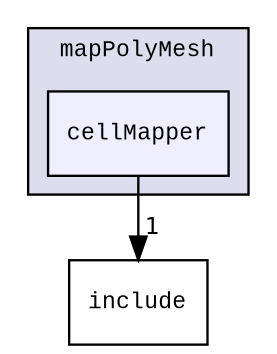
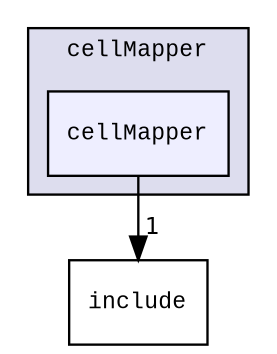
(138, 50) -> (138, 50)
